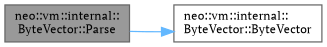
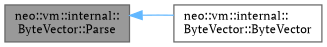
(146, 32) -> (158, 15)
